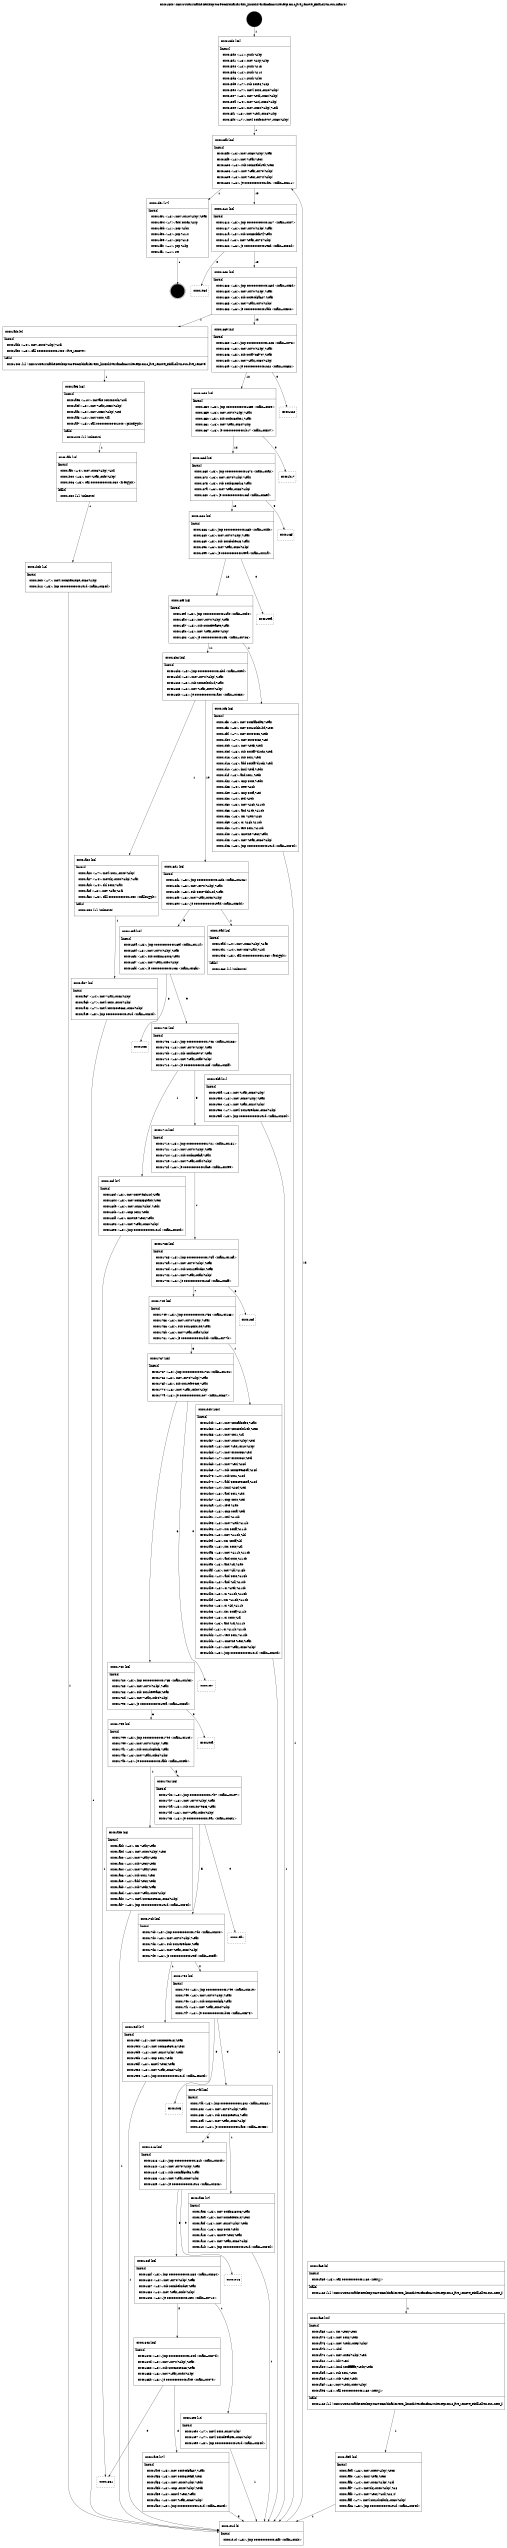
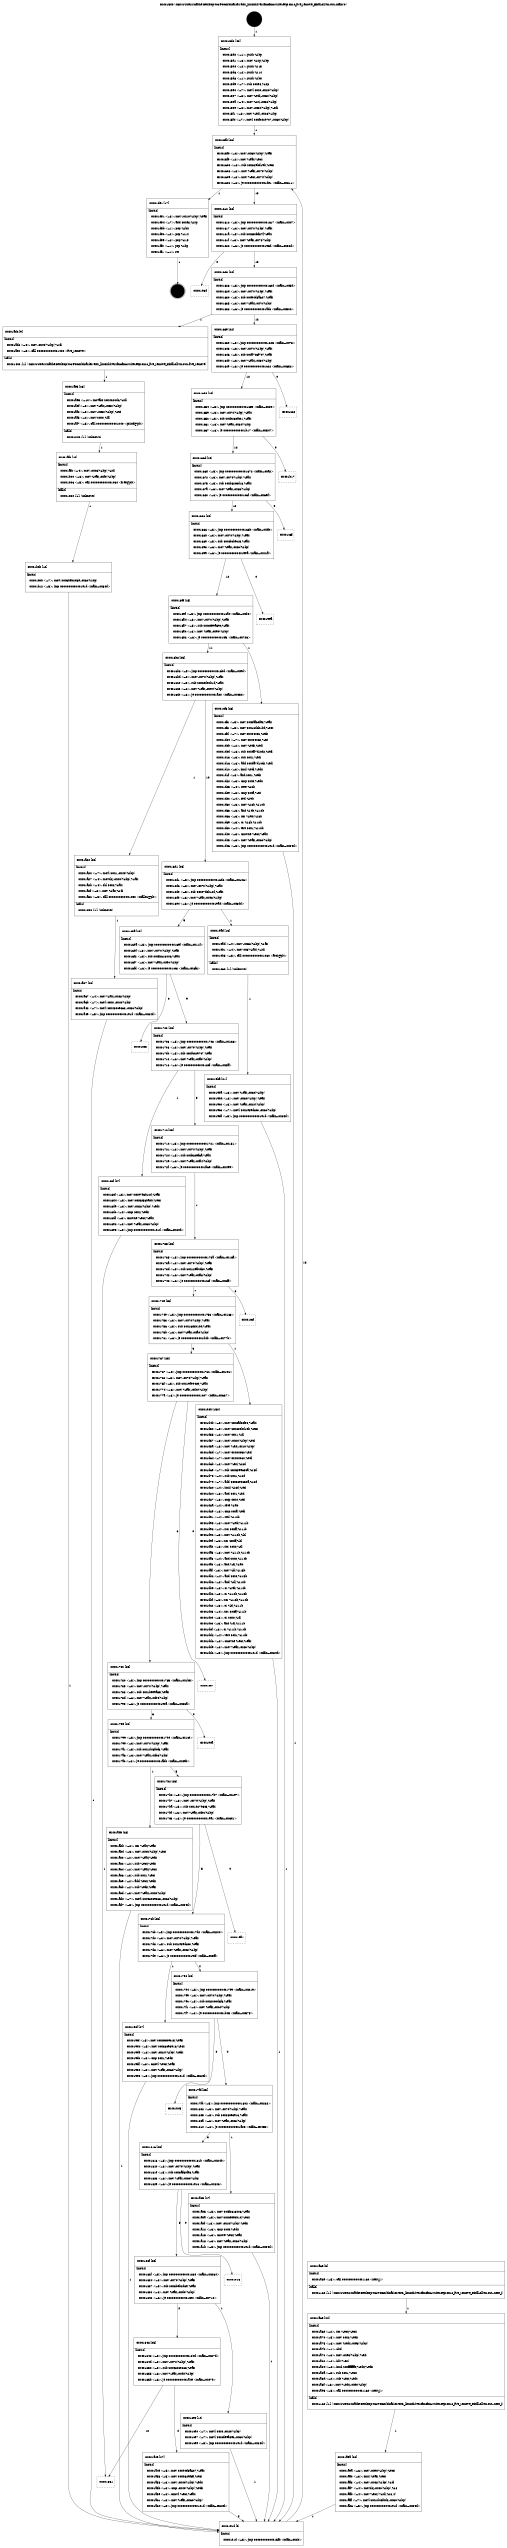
none -> (248, 1024)
(147, 2431) -> (147, 2431)
